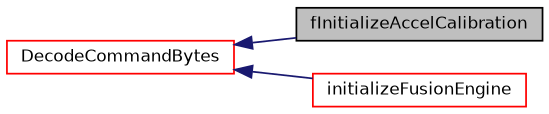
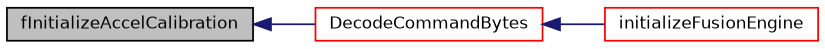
(274, 40) -> (293, 24)
